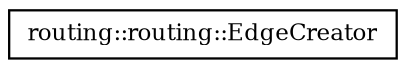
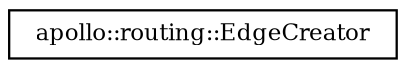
(203, 34) -> (203, 34)
